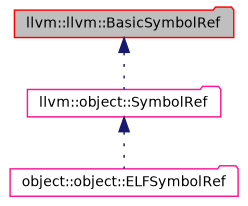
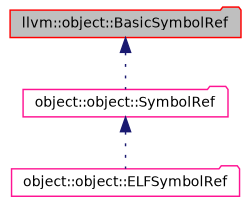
(124, 24) -> (126, 24)
(124, 103) -> (126, 103)
